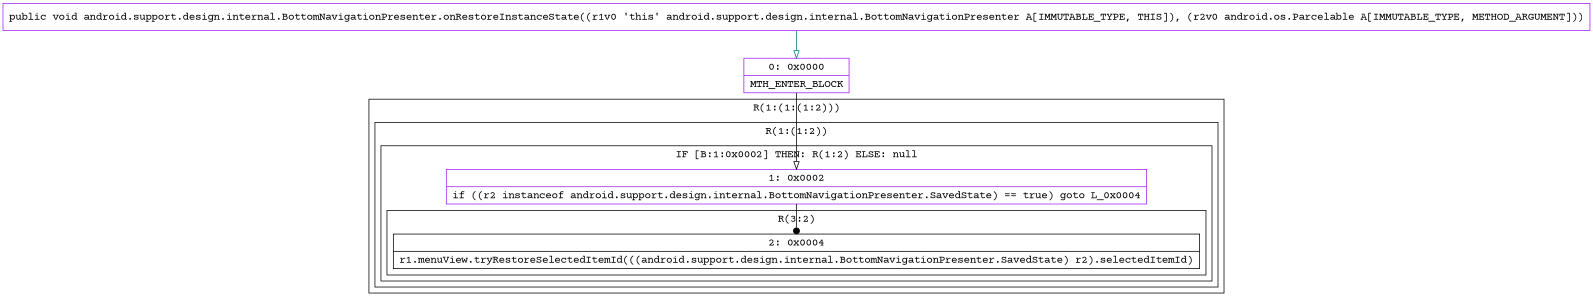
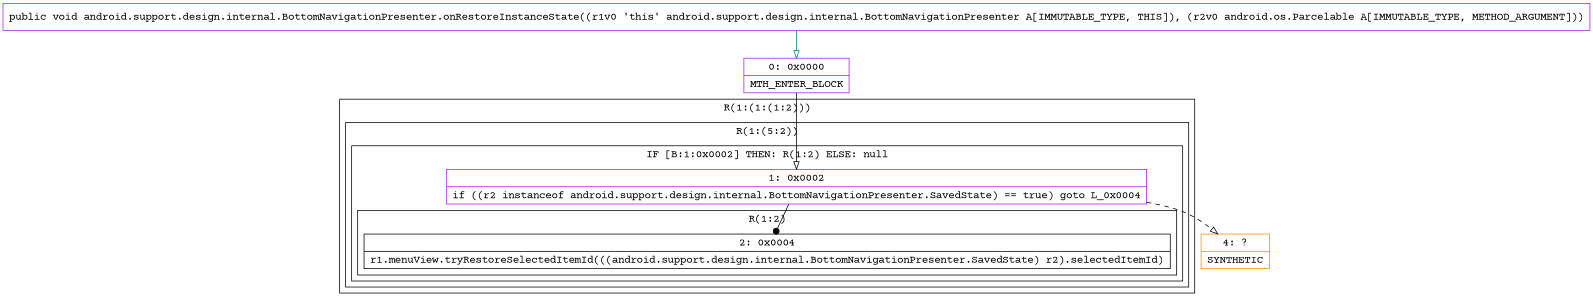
(796, 131) -> (767, 131)
(796, 219) -> (767, 219)
none -> (1235, 251)
